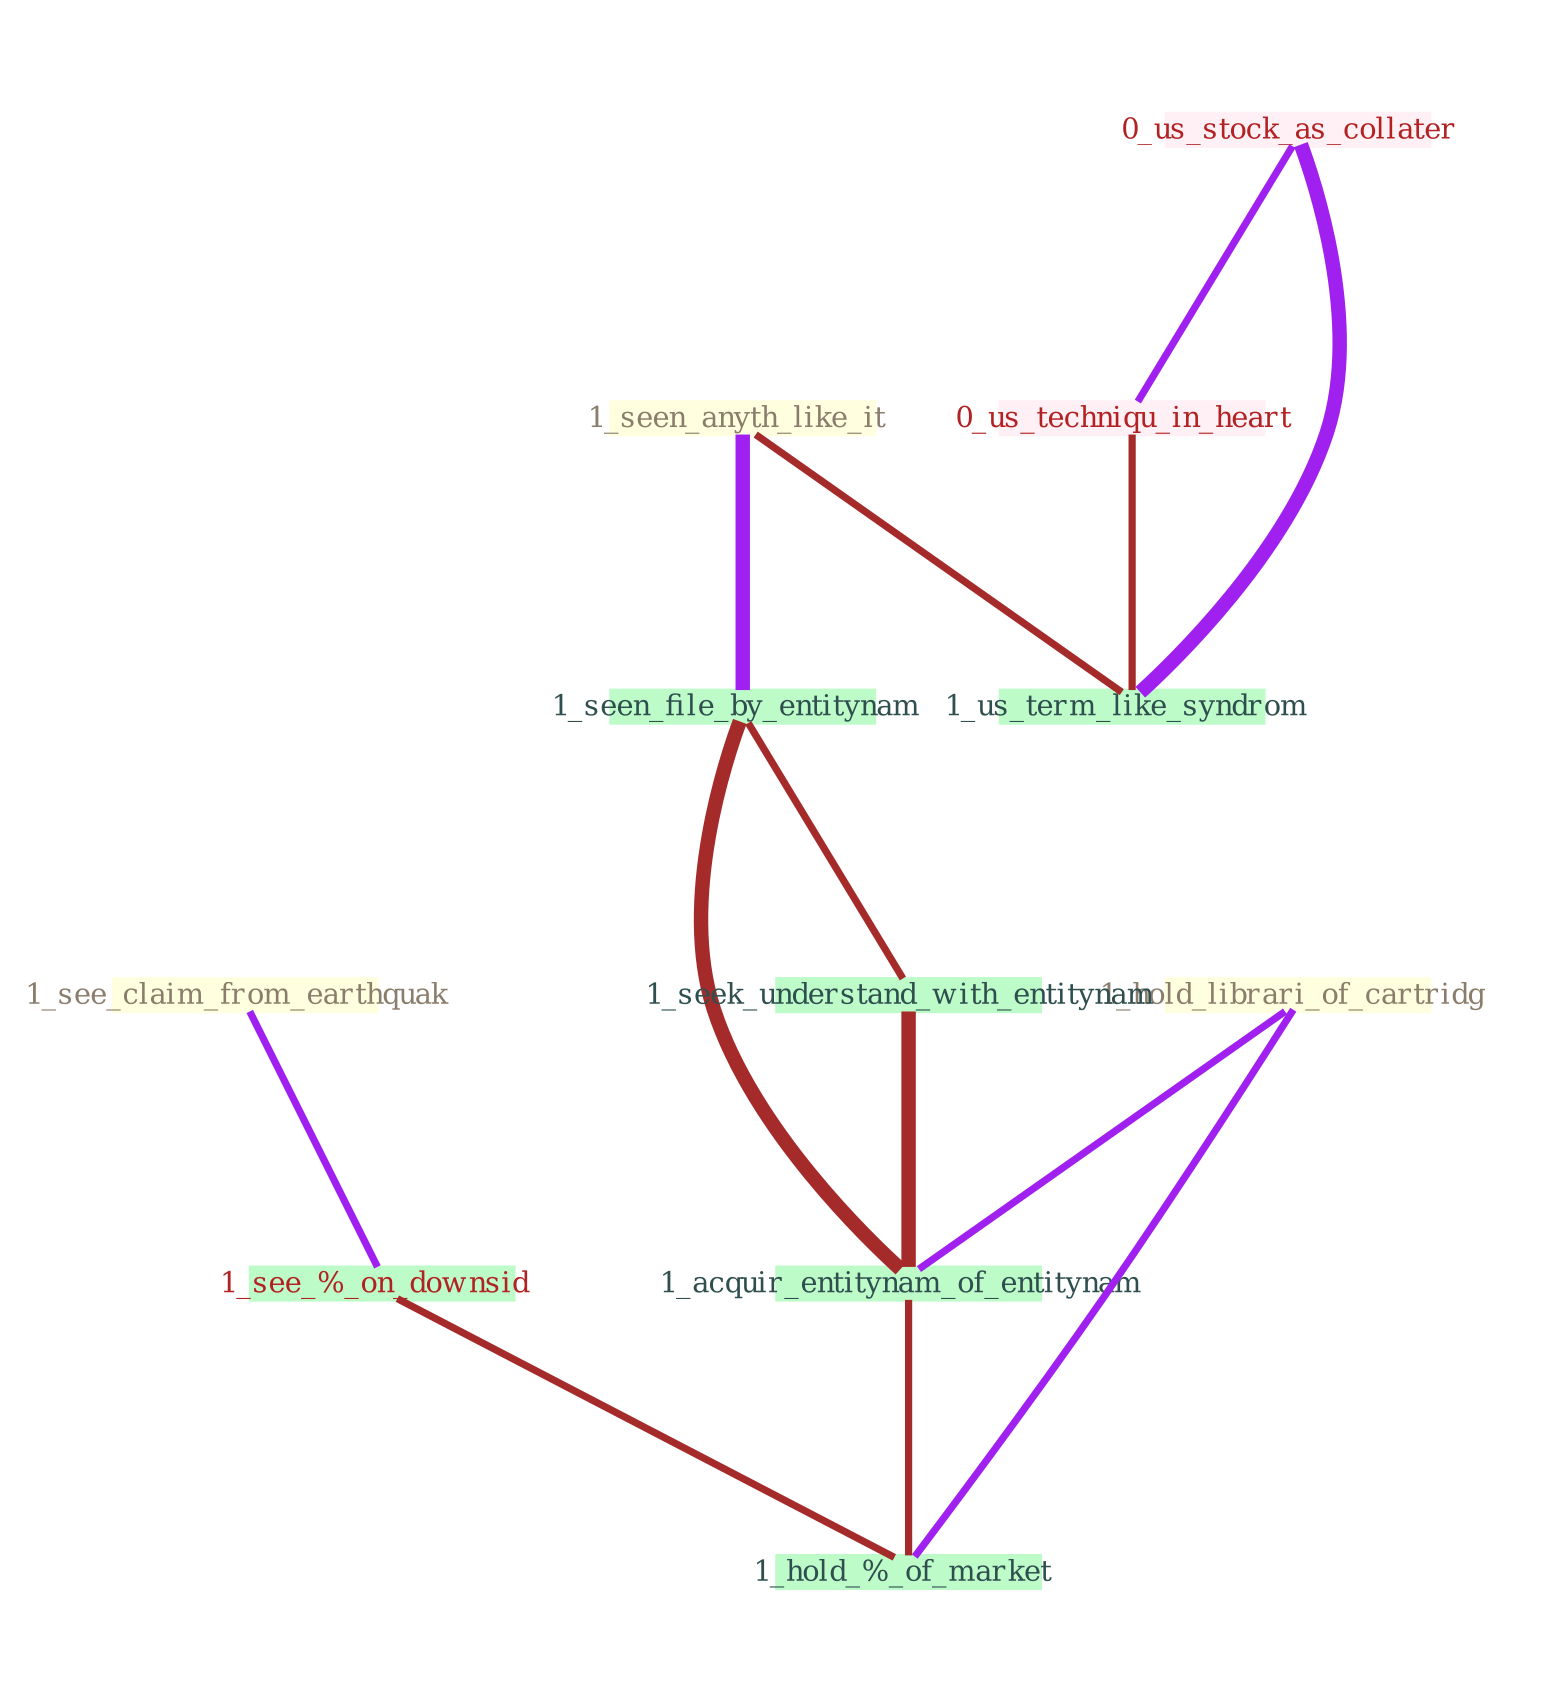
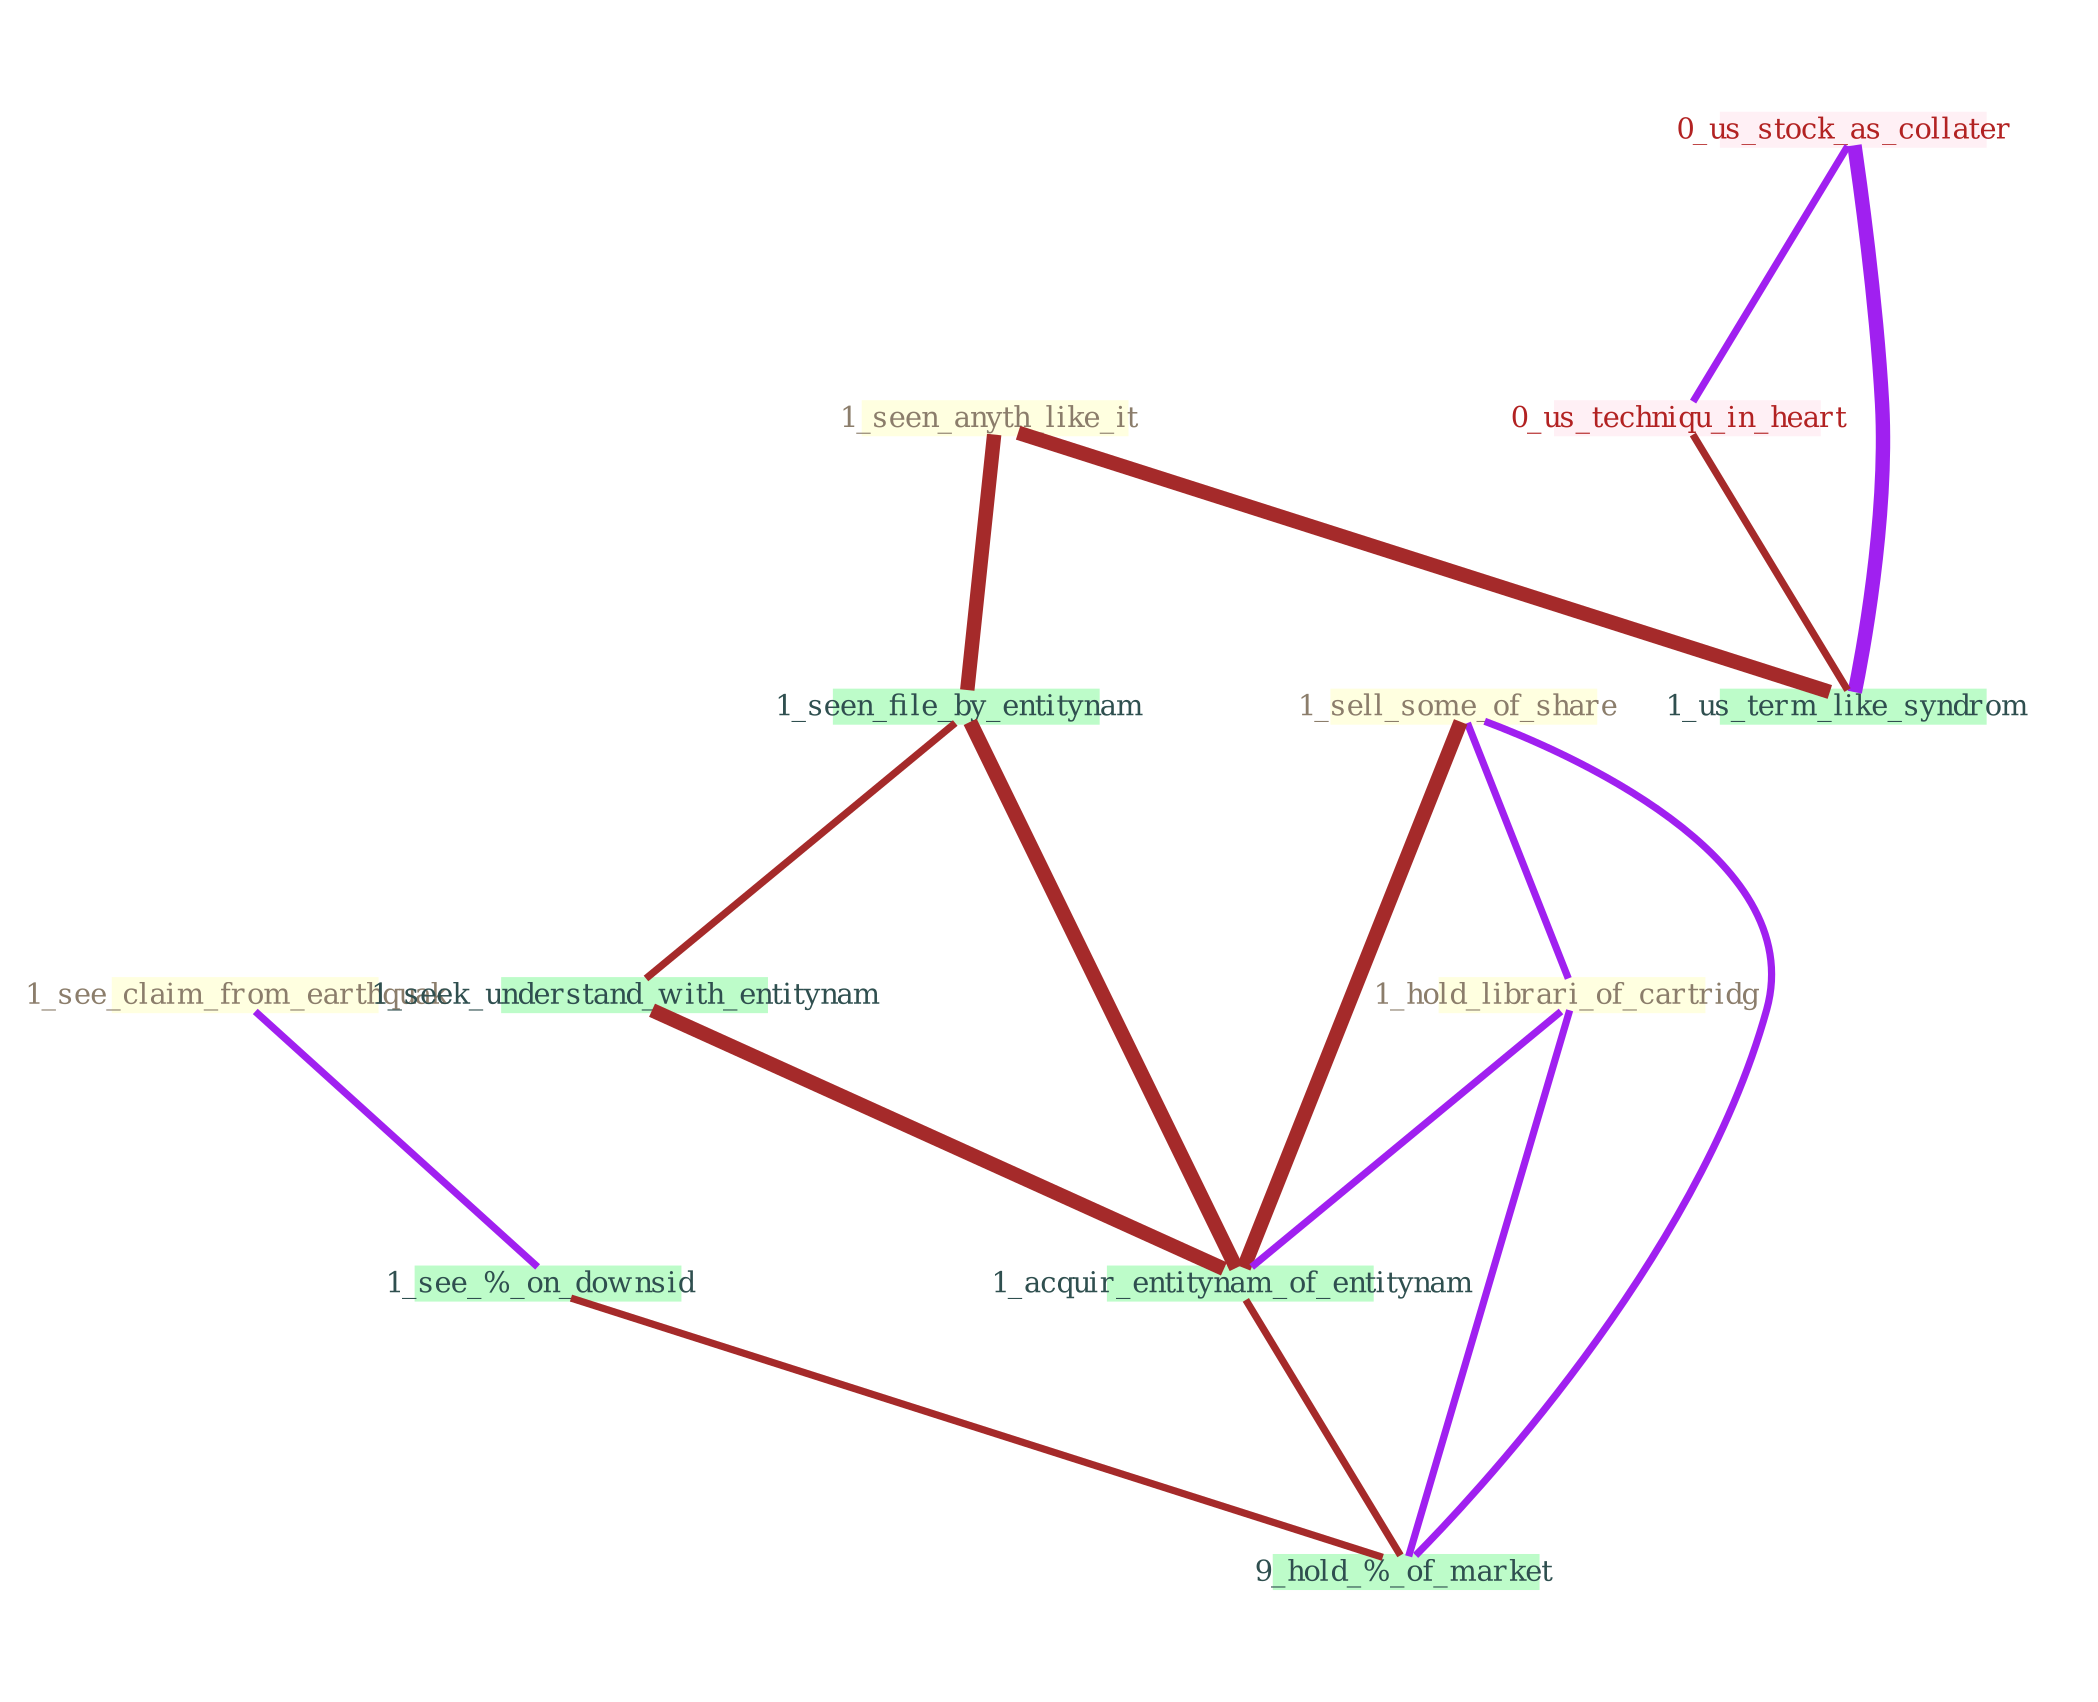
(743, 562) -> (981, 562)
(939, 563) -> (1424, 562)
none -> (1464, 707)
(382, 1284) -> (548, 1284)
(909, 1572) -> (1406, 1572)
